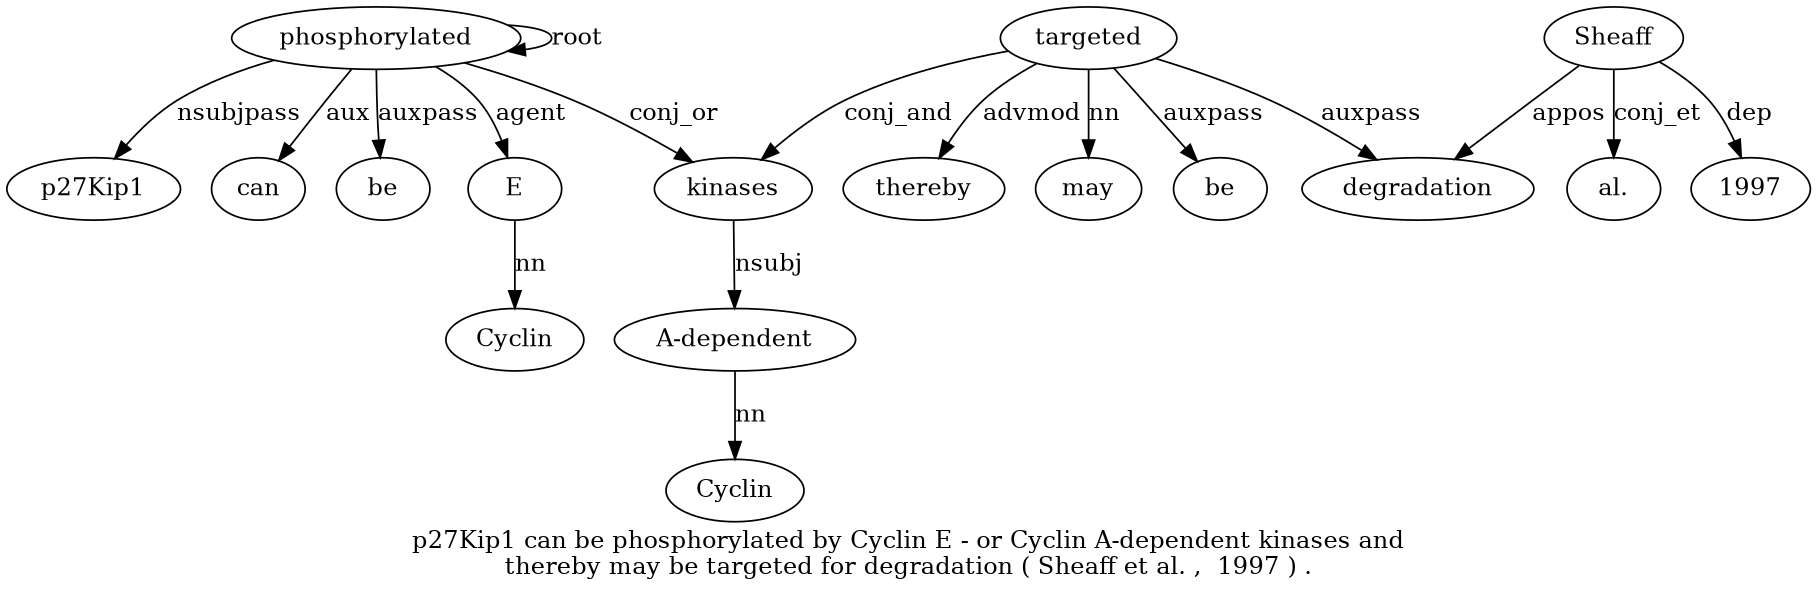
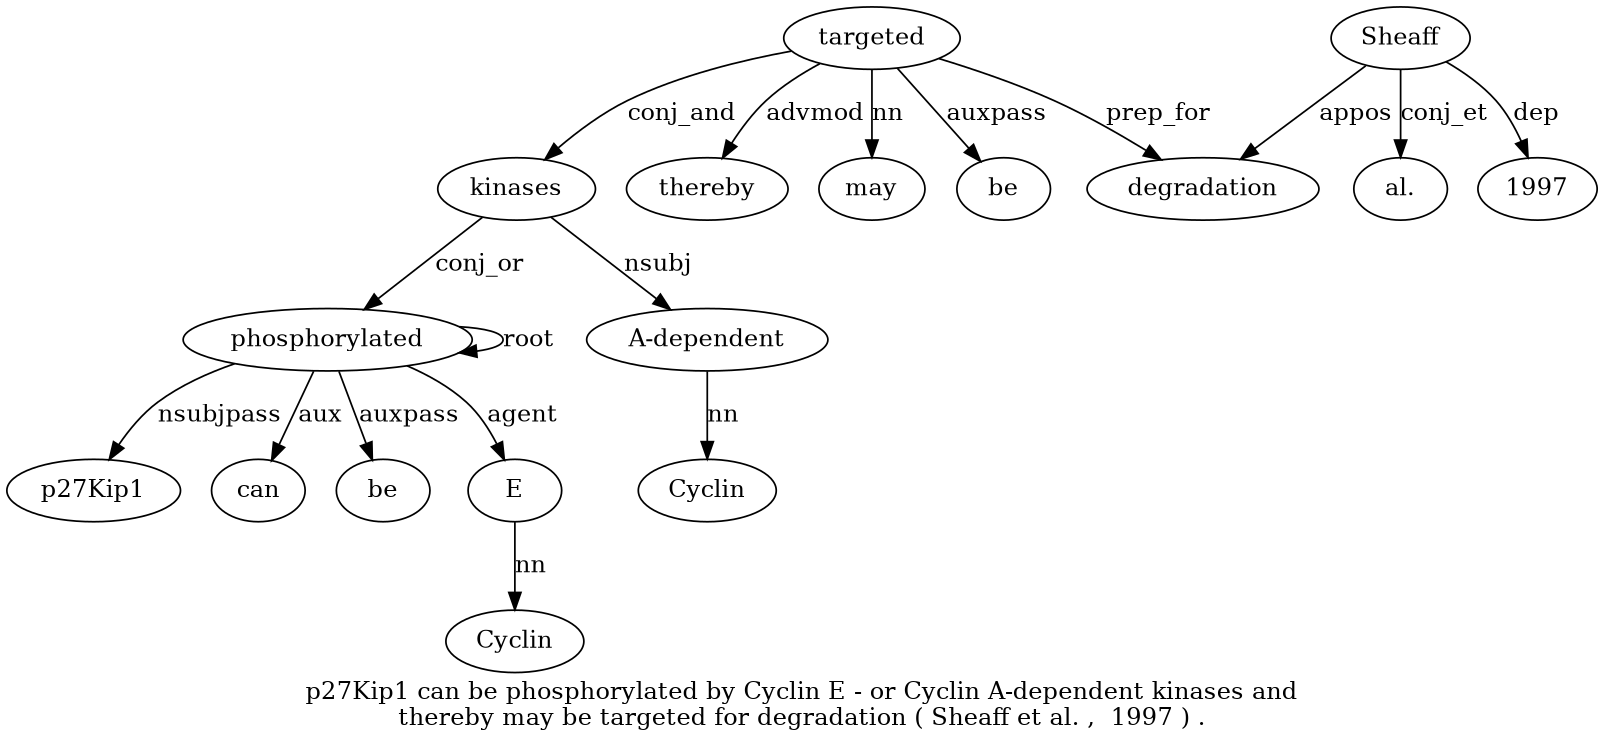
(574, 101) -> (430, 258)
(1371, 114) -> (1159, 114)
